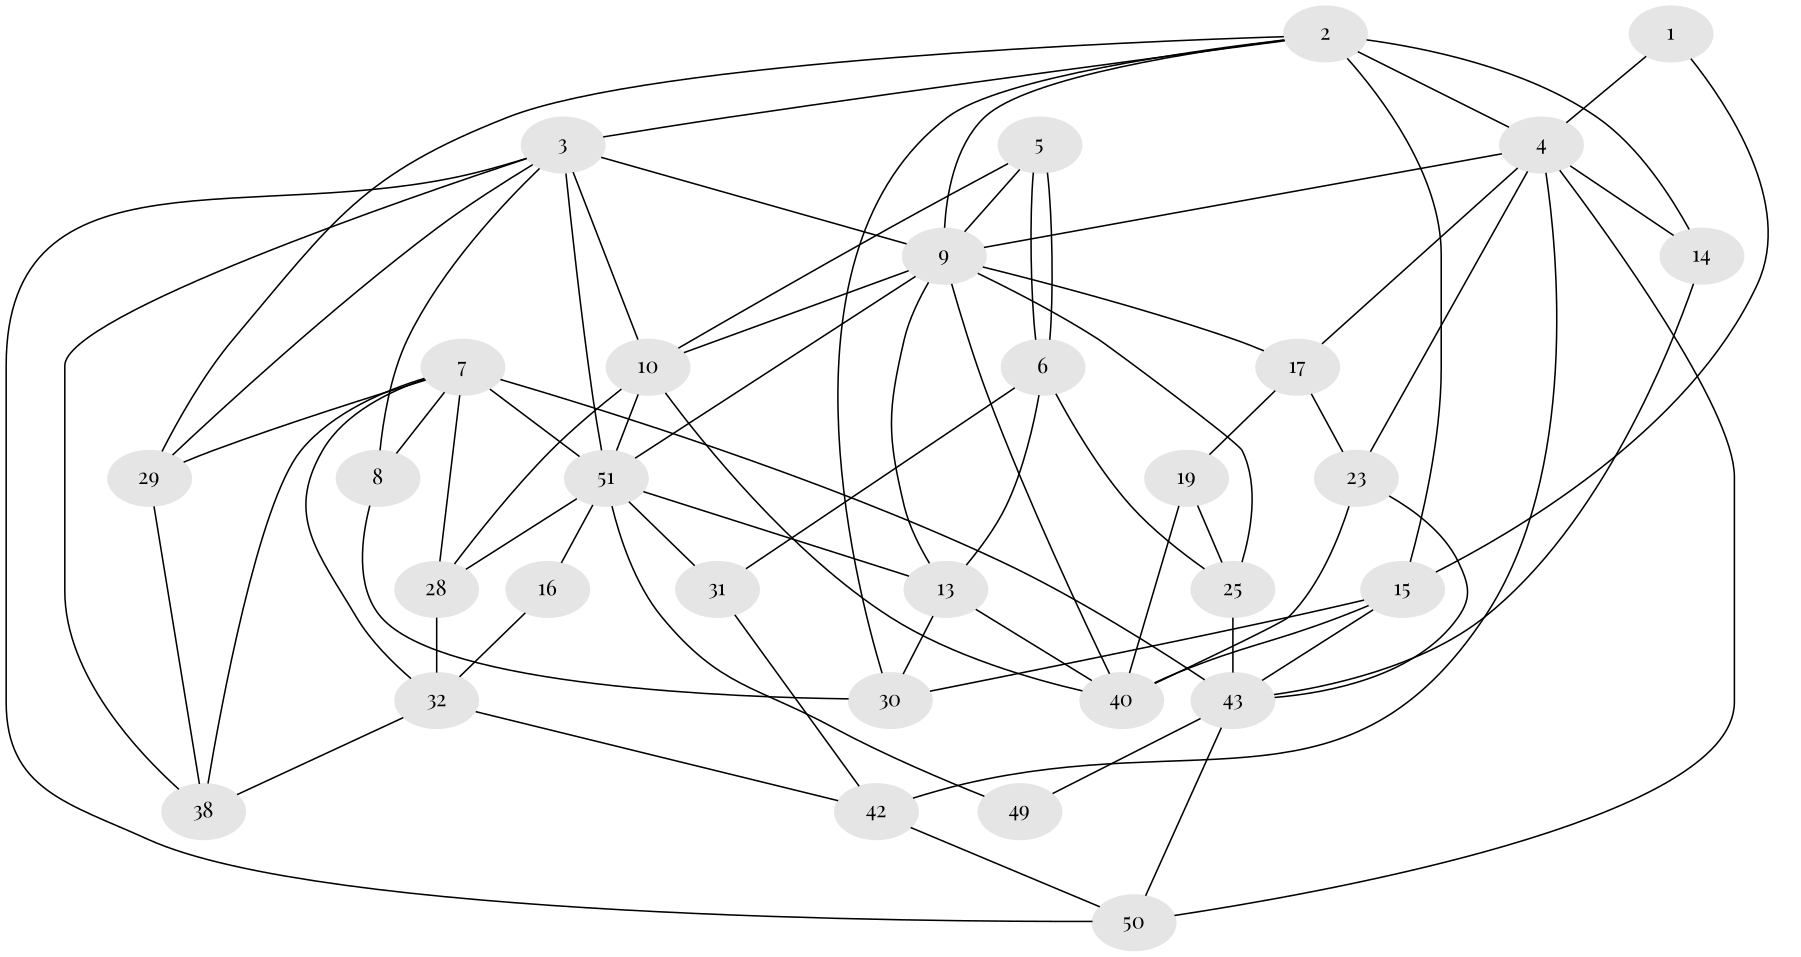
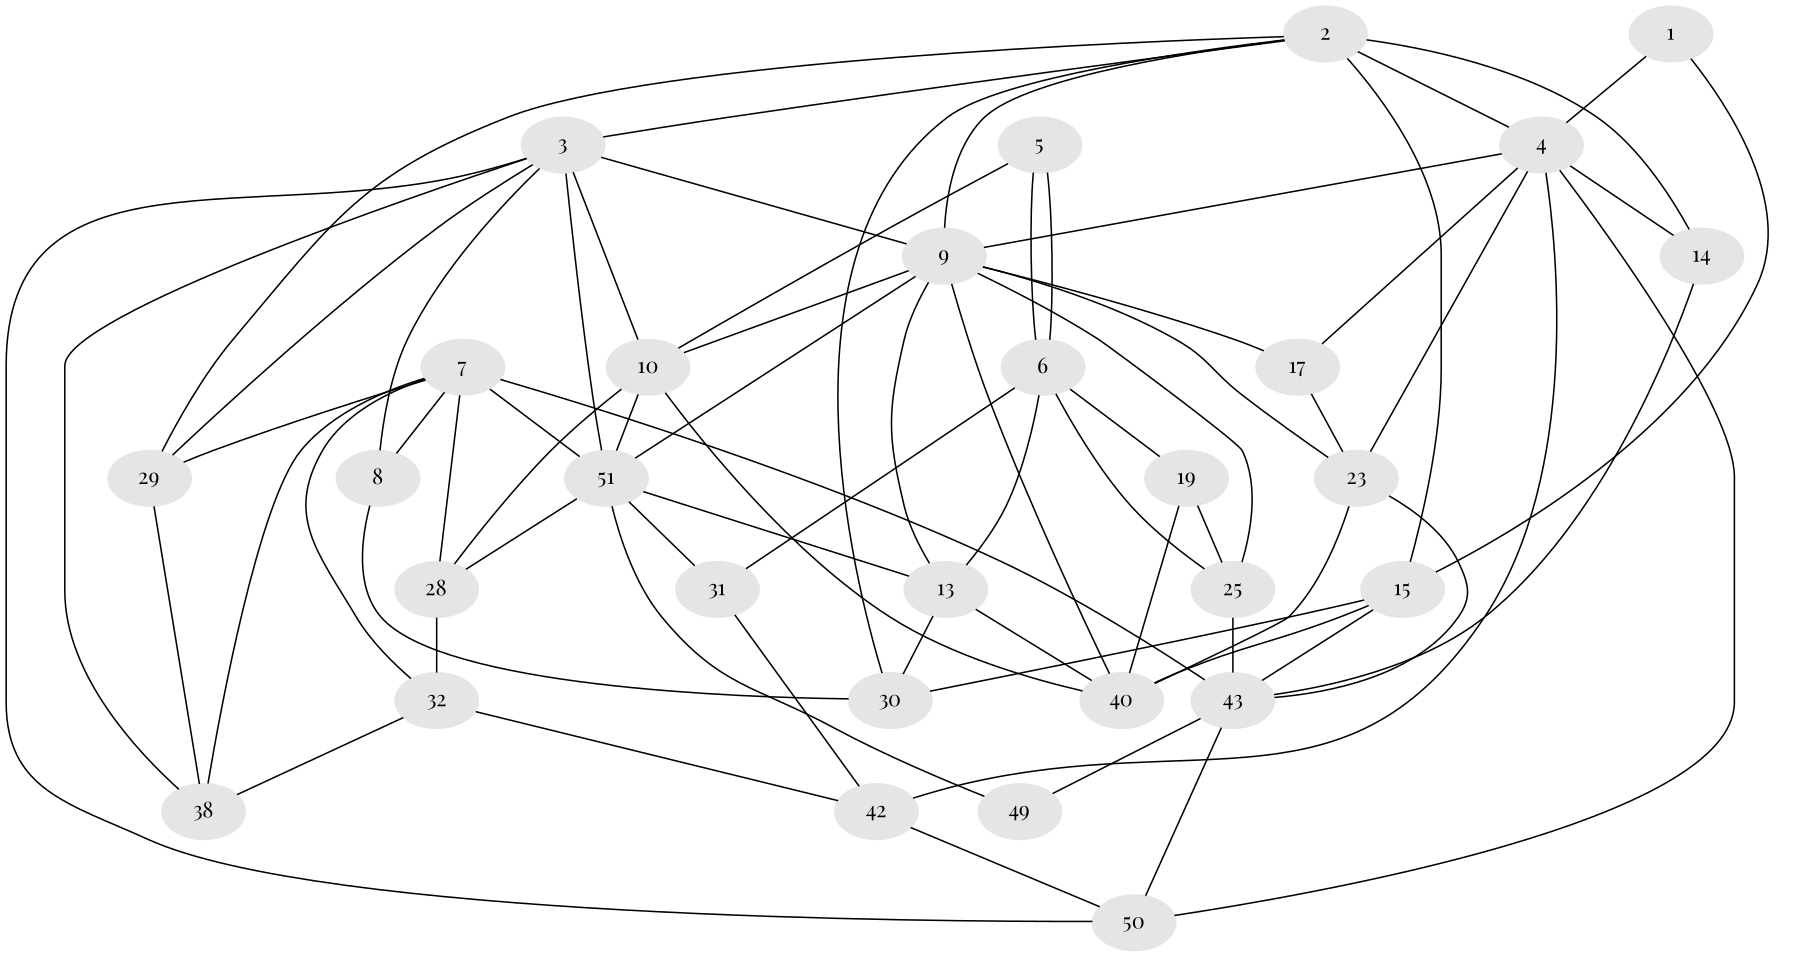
(992, 201) -> (1170, 336)
(1242, 423) -> (1115, 423)
(548, 589) -> none
